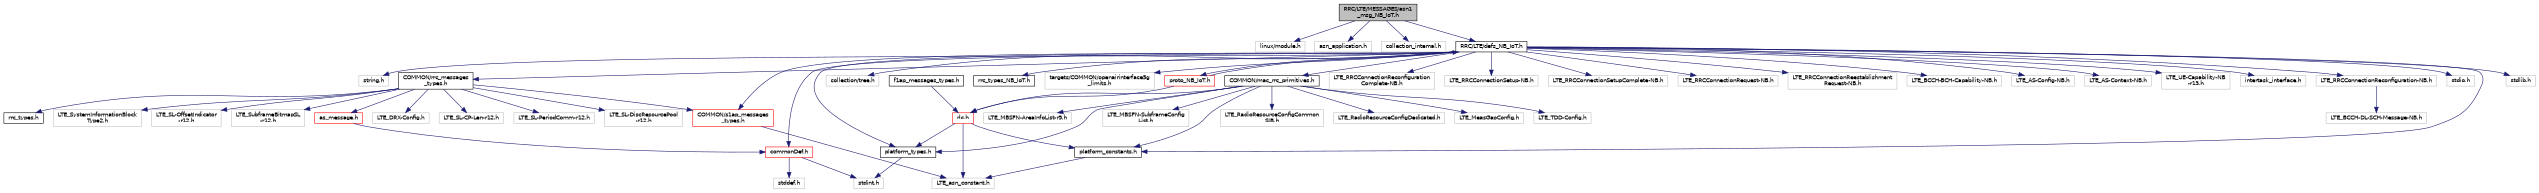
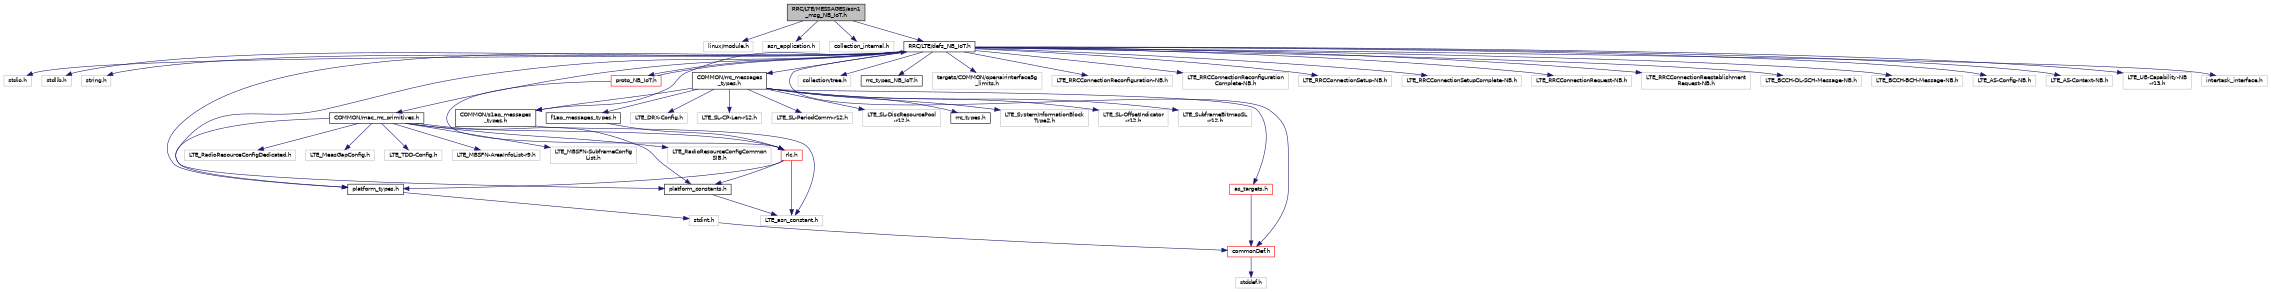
(1954, 81) -> (1917, 81)
(2376, 97) -> (1537, 61)
none -> (653, 100)
(339, 118) -> (1251, 189)
(733, 118) -> (496, 118)
(826, 167) -> (970, 239)
